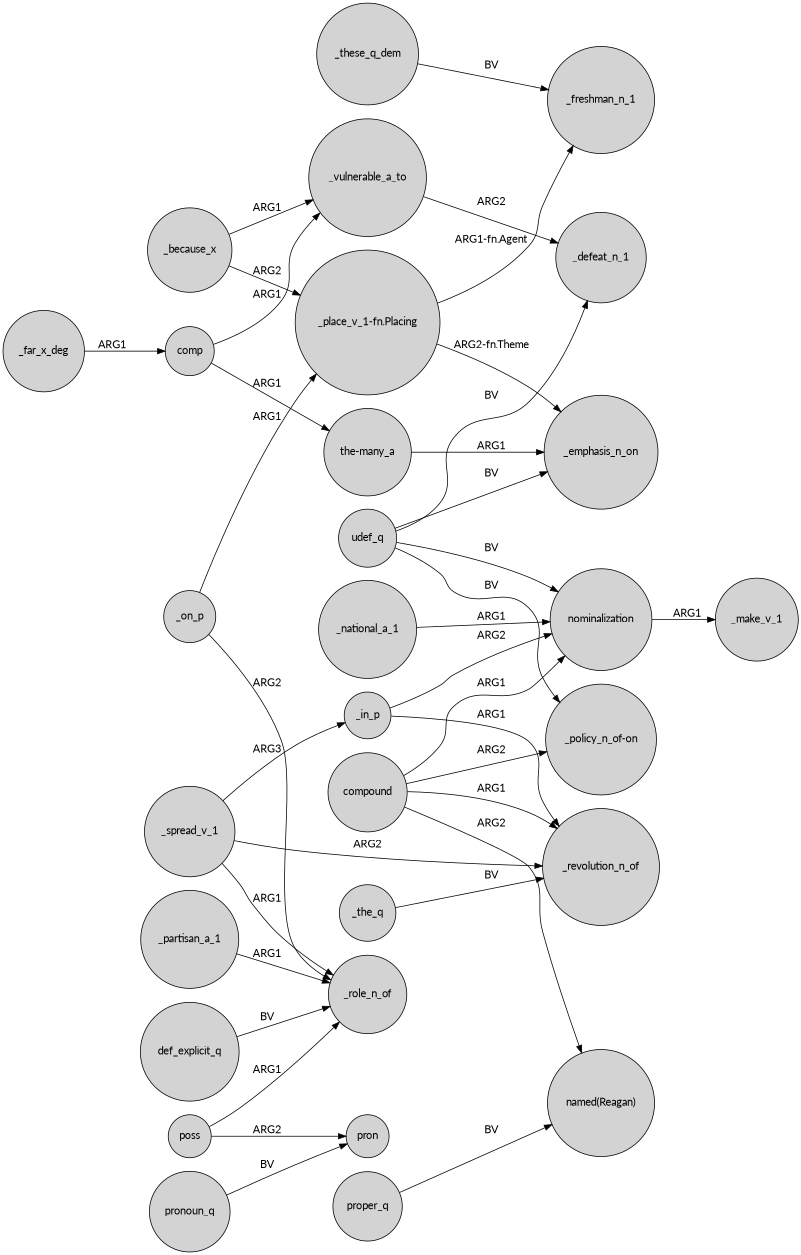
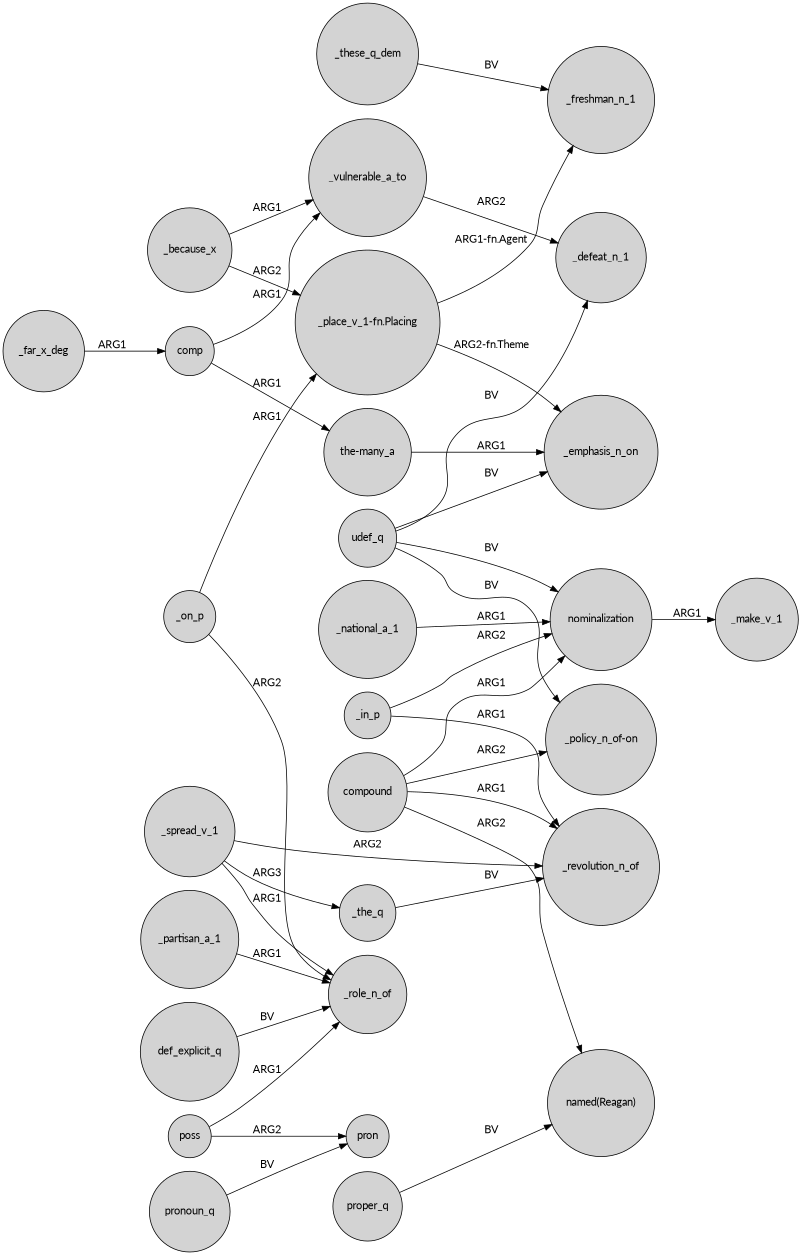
(277, 758) -> (276, 889)
